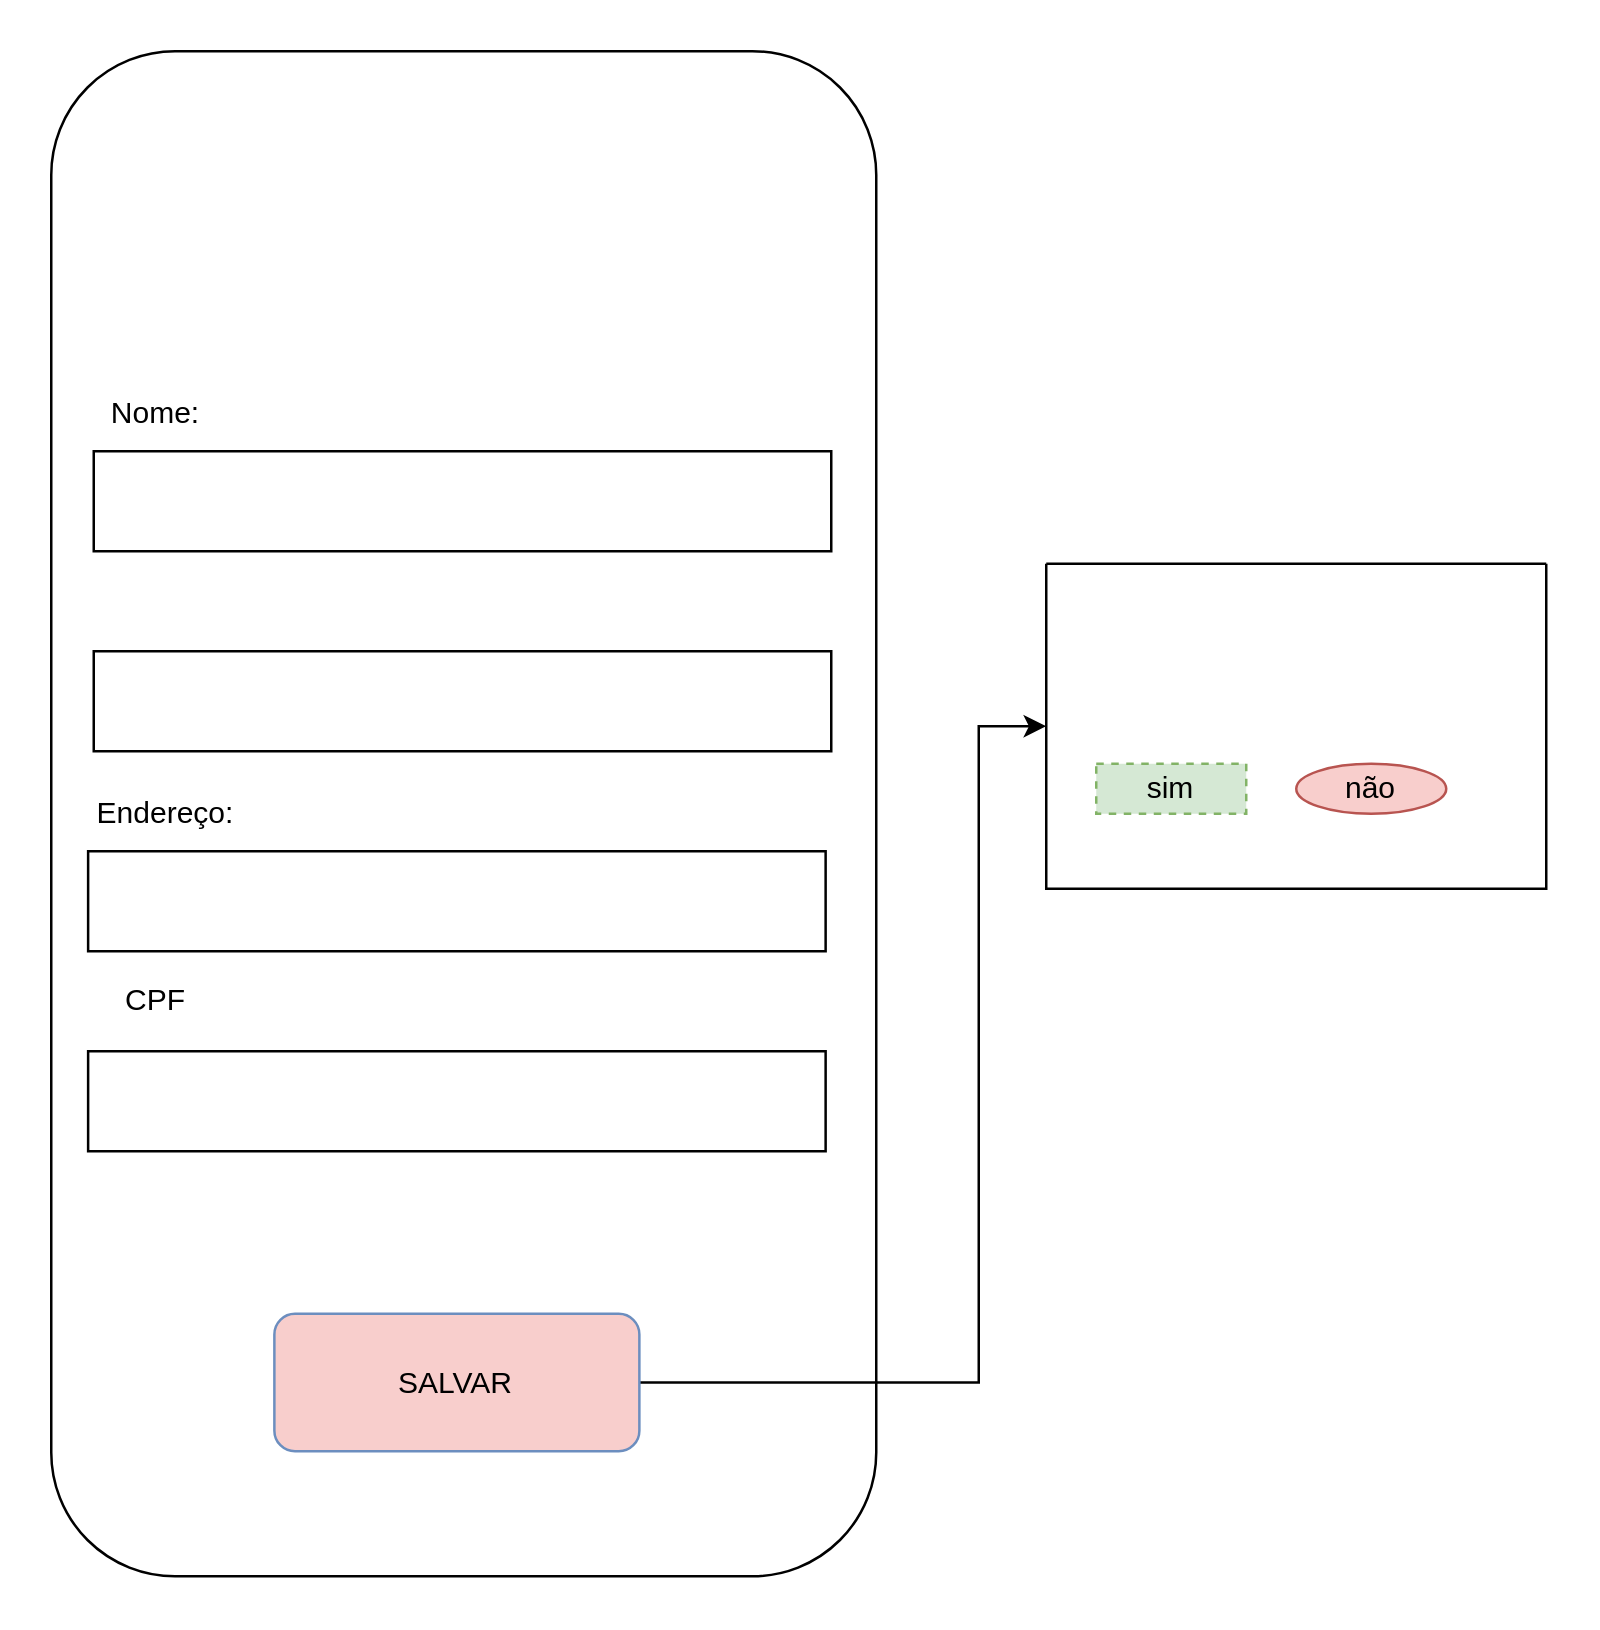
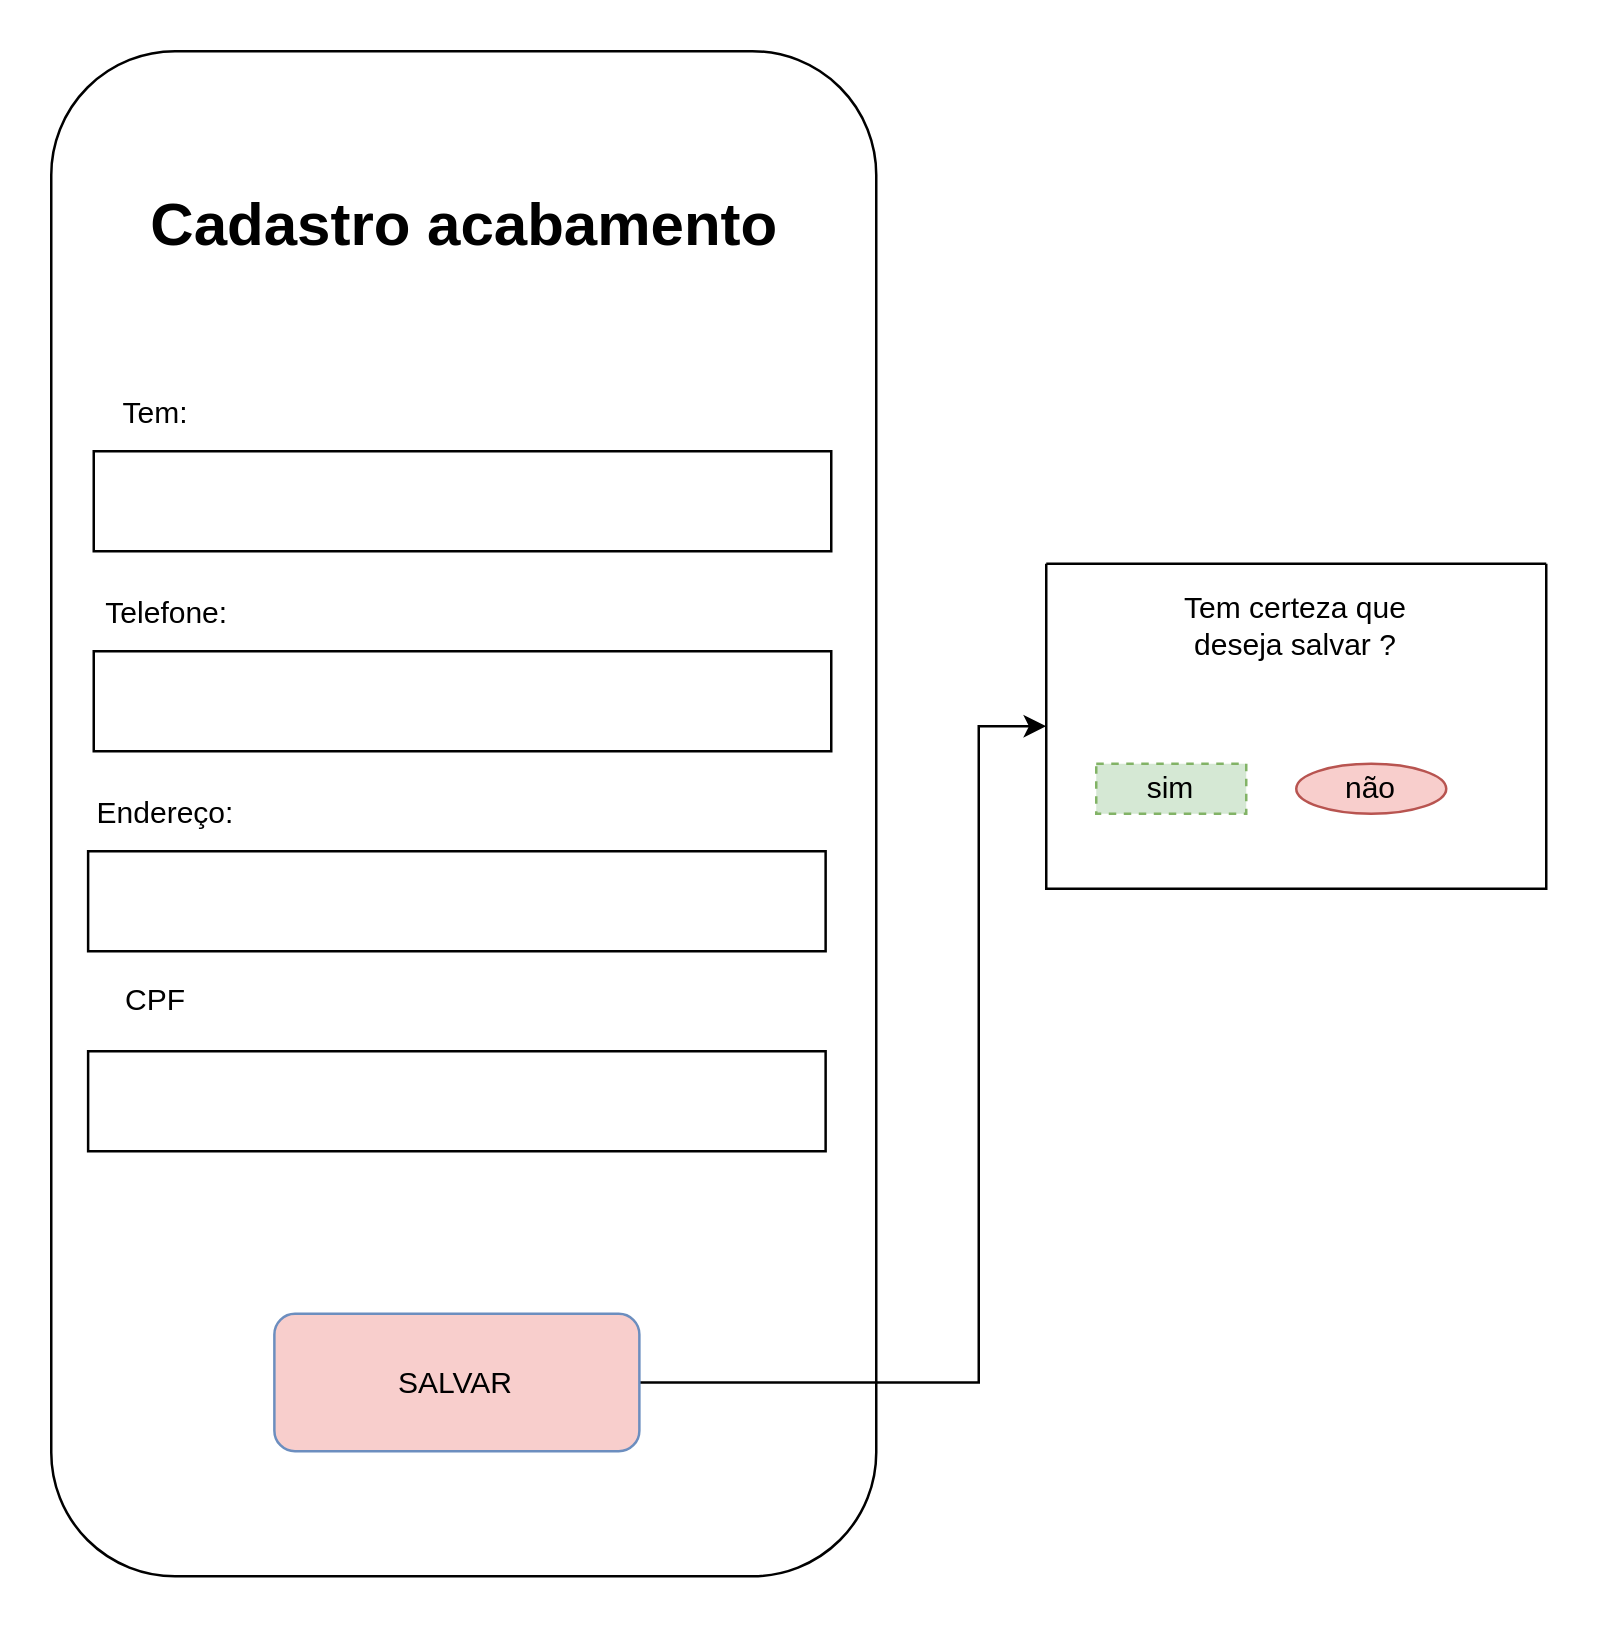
none -> (464, 226)
(156, 414) -> (156, 414)
none -> (166, 614)
none -> (1296, 626)
